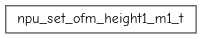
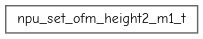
(101, 19) -> (102, 19)
